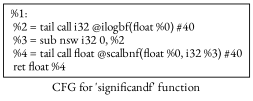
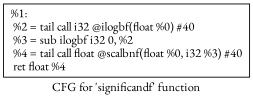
(68, 40) -> (72, 40)
